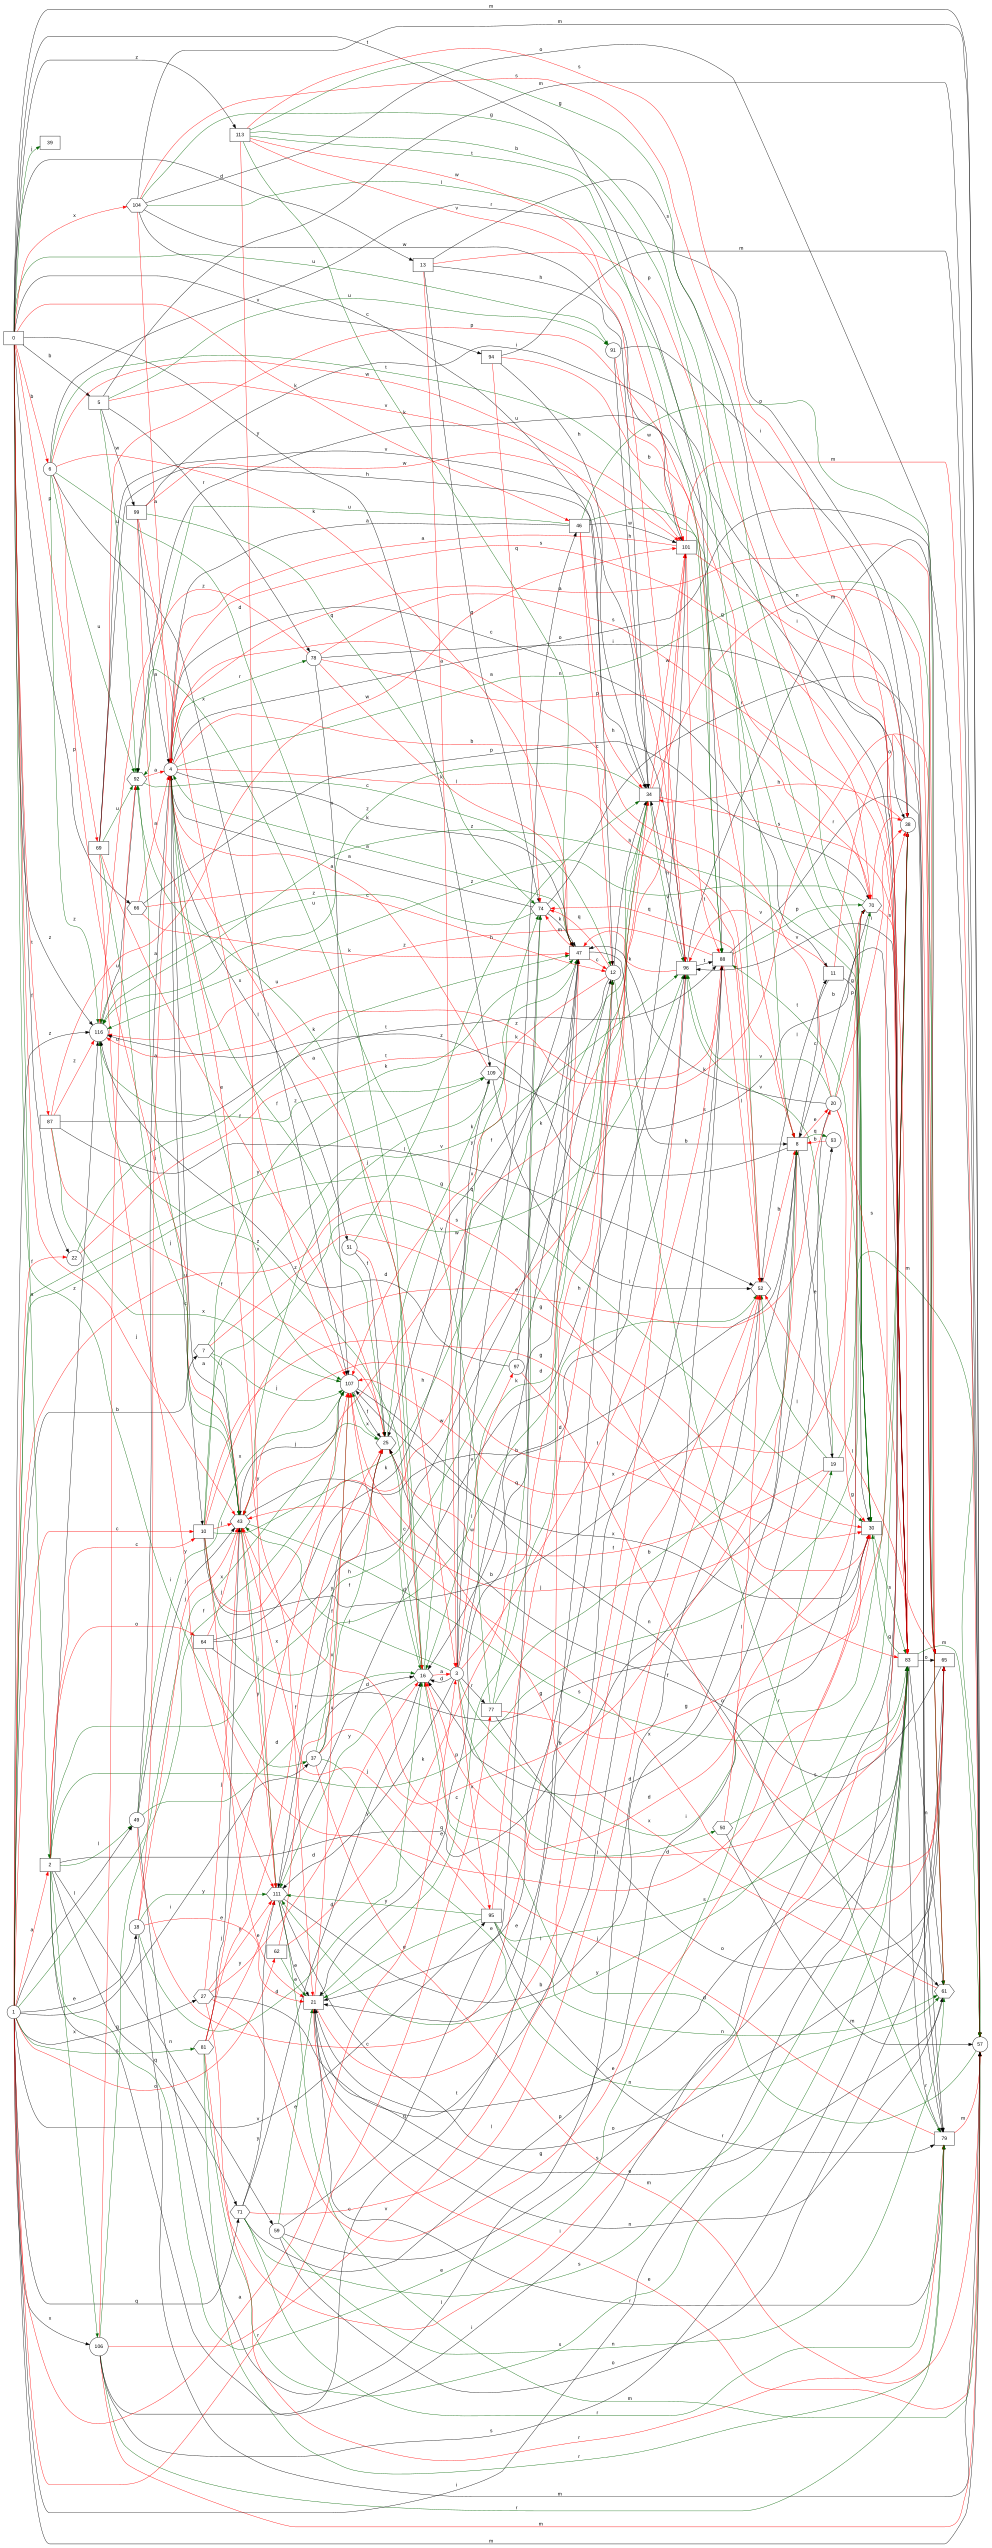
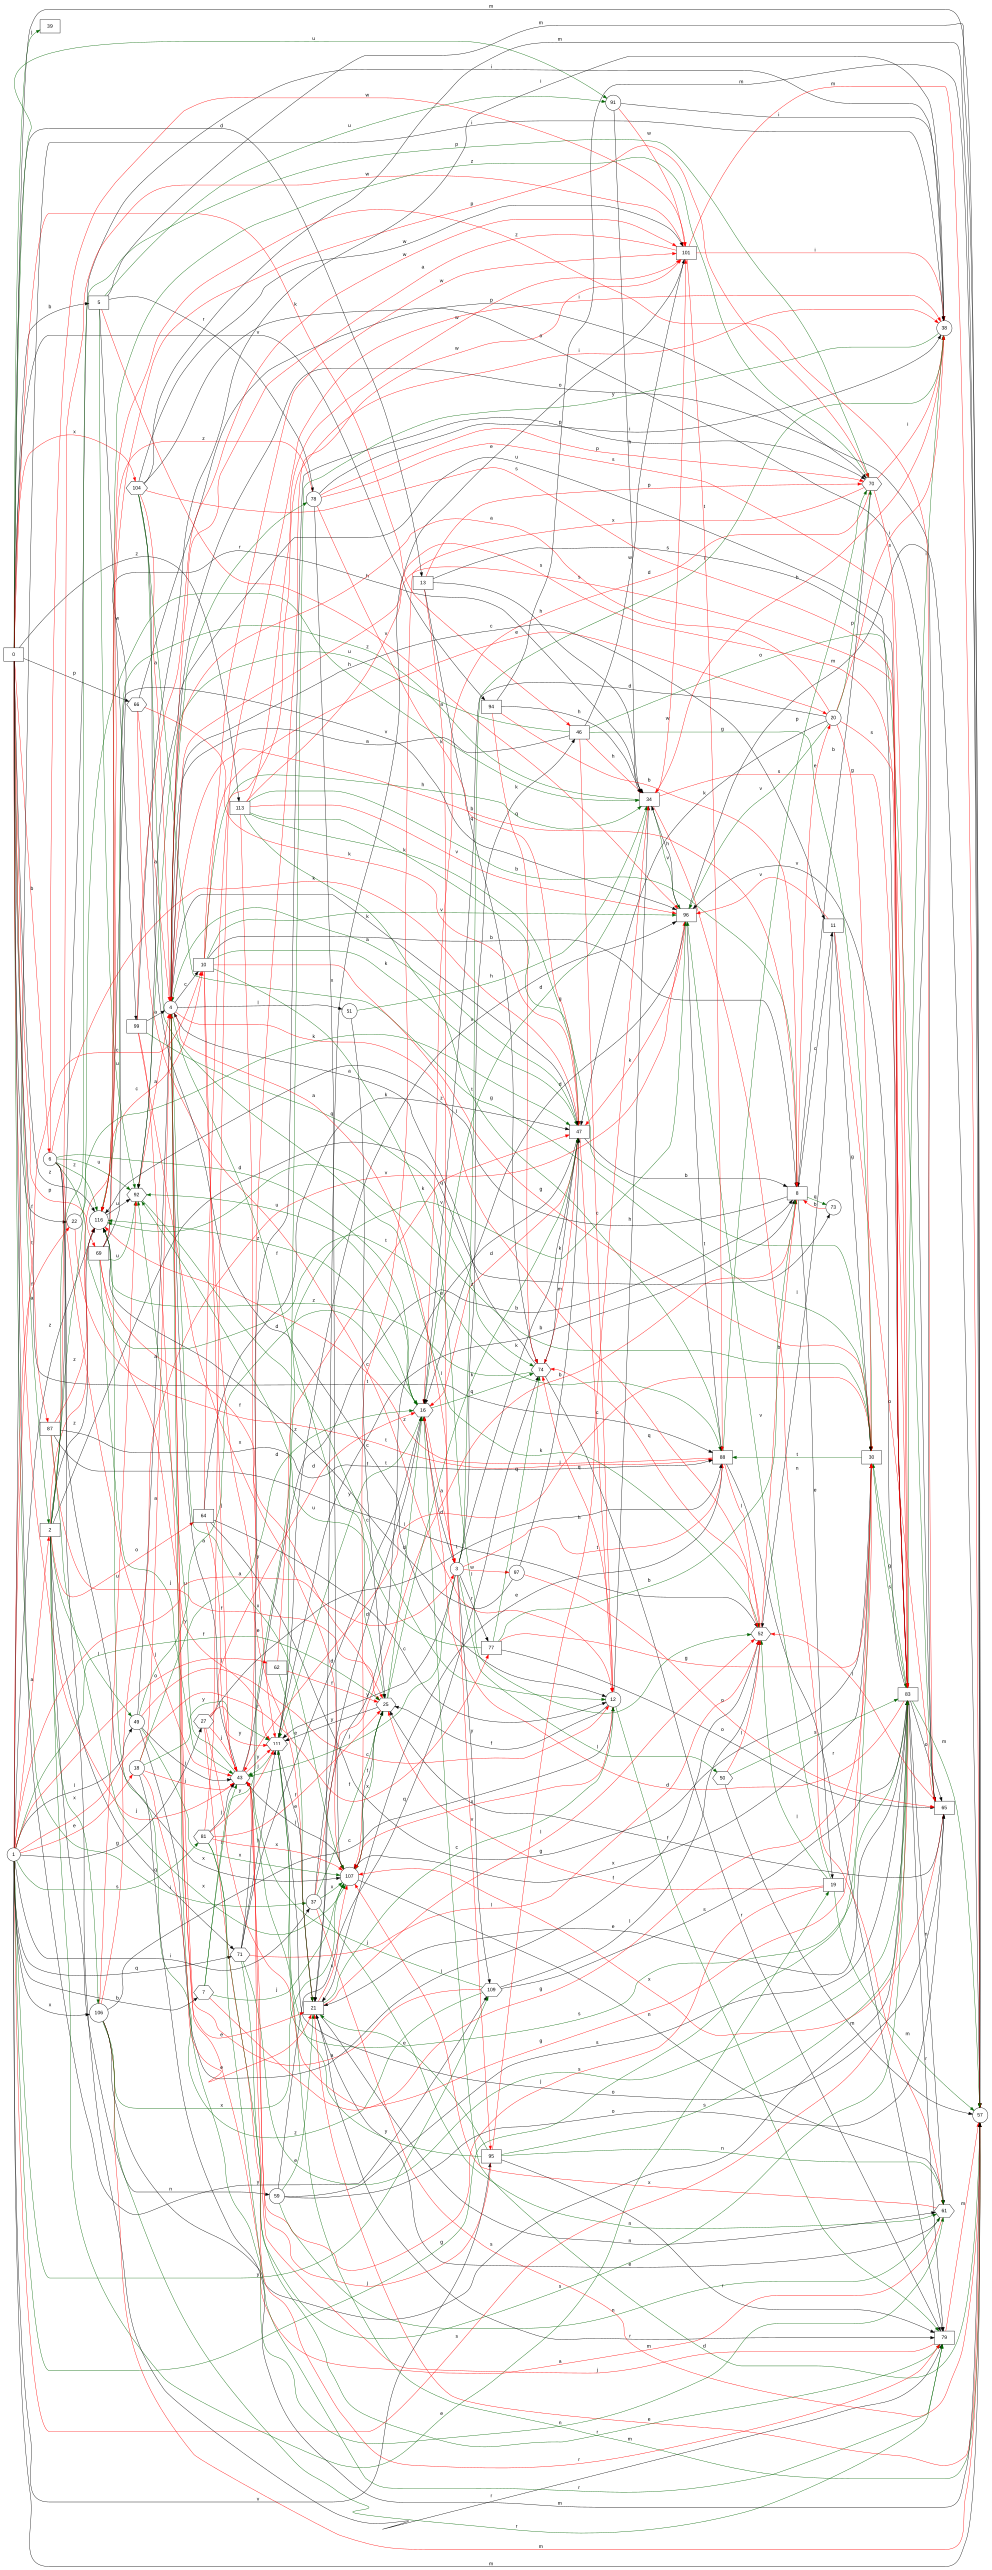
none -> (913, 1013)
(833, 1140) -> (833, 1207)
(405, 1464) -> (494, 1264)
(94, 1997) -> (87, 1826)
